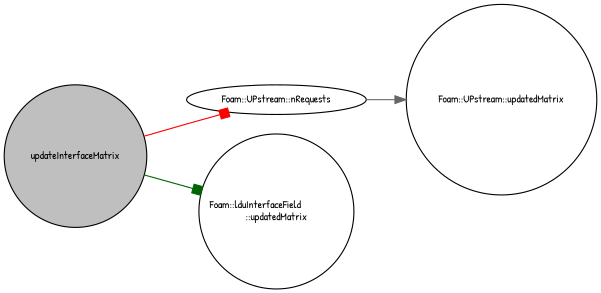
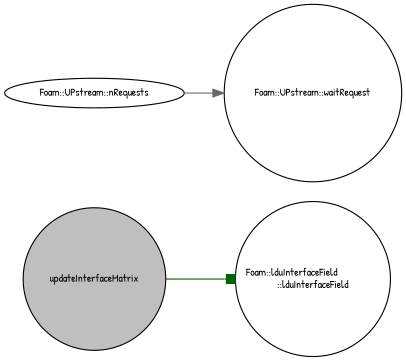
(502, 100) -> (313, 93)
(181, 126) -> none
(276, 211) -> (313, 279)
